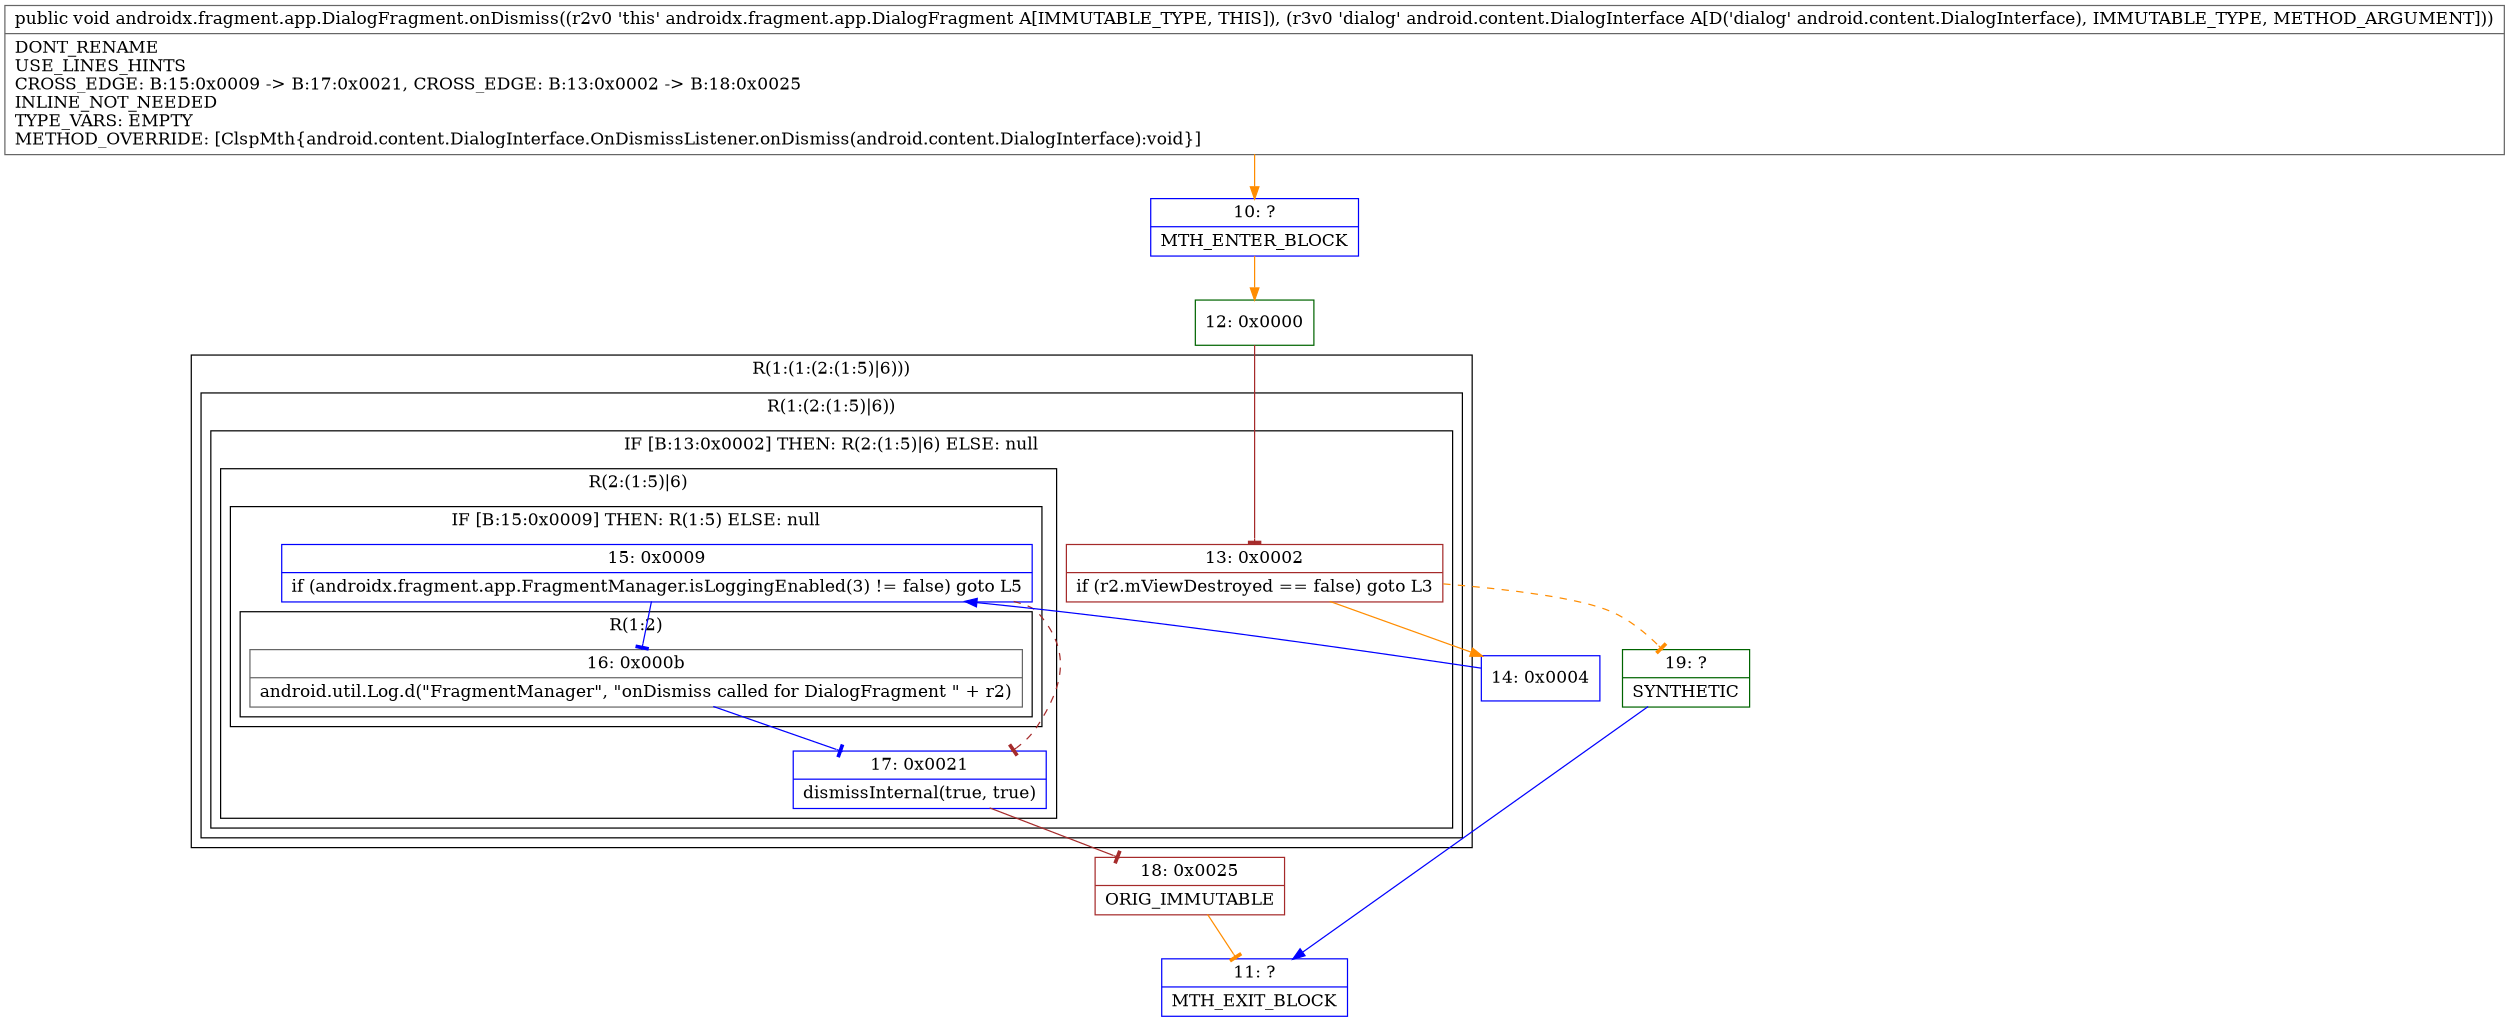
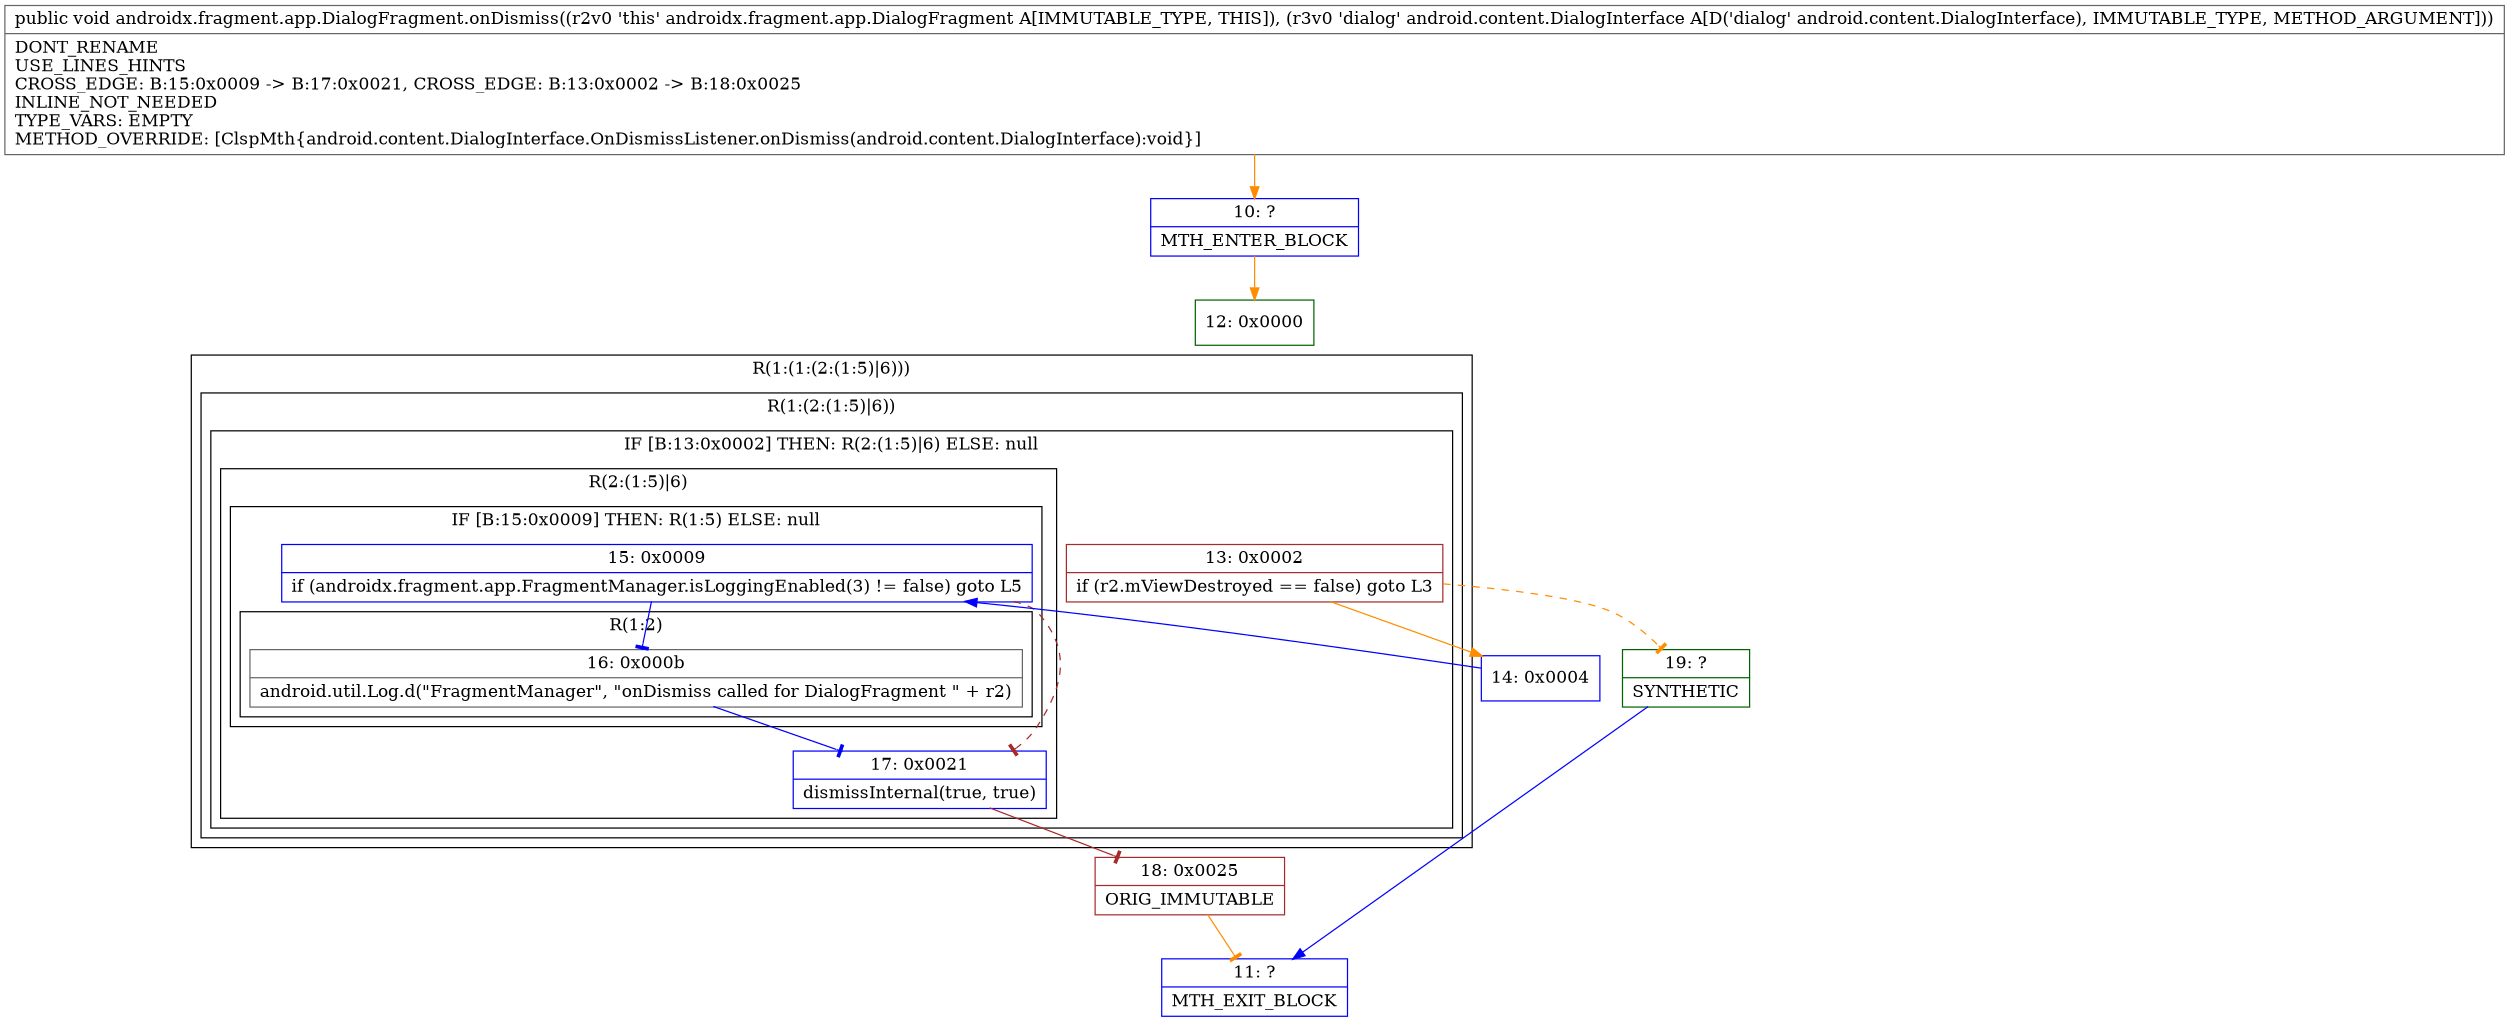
(1255, 442) -> none
